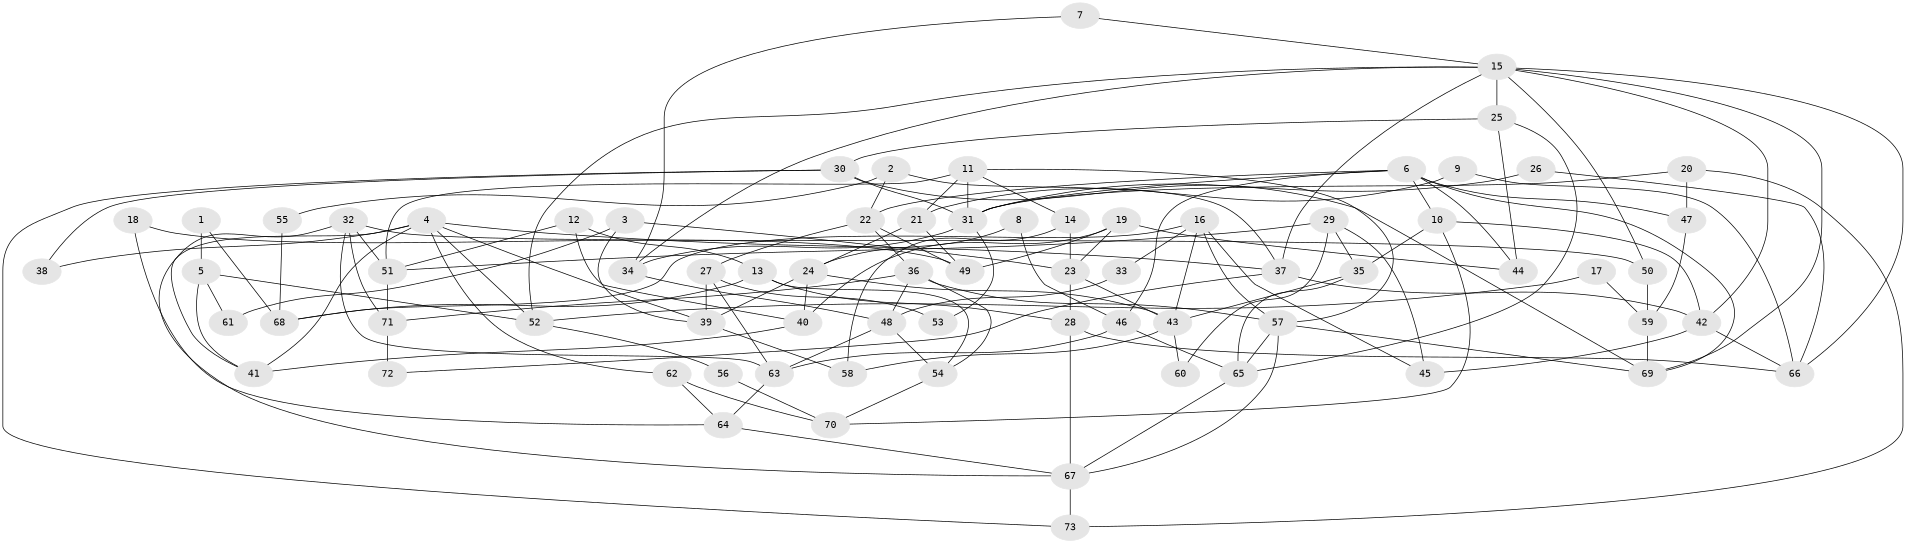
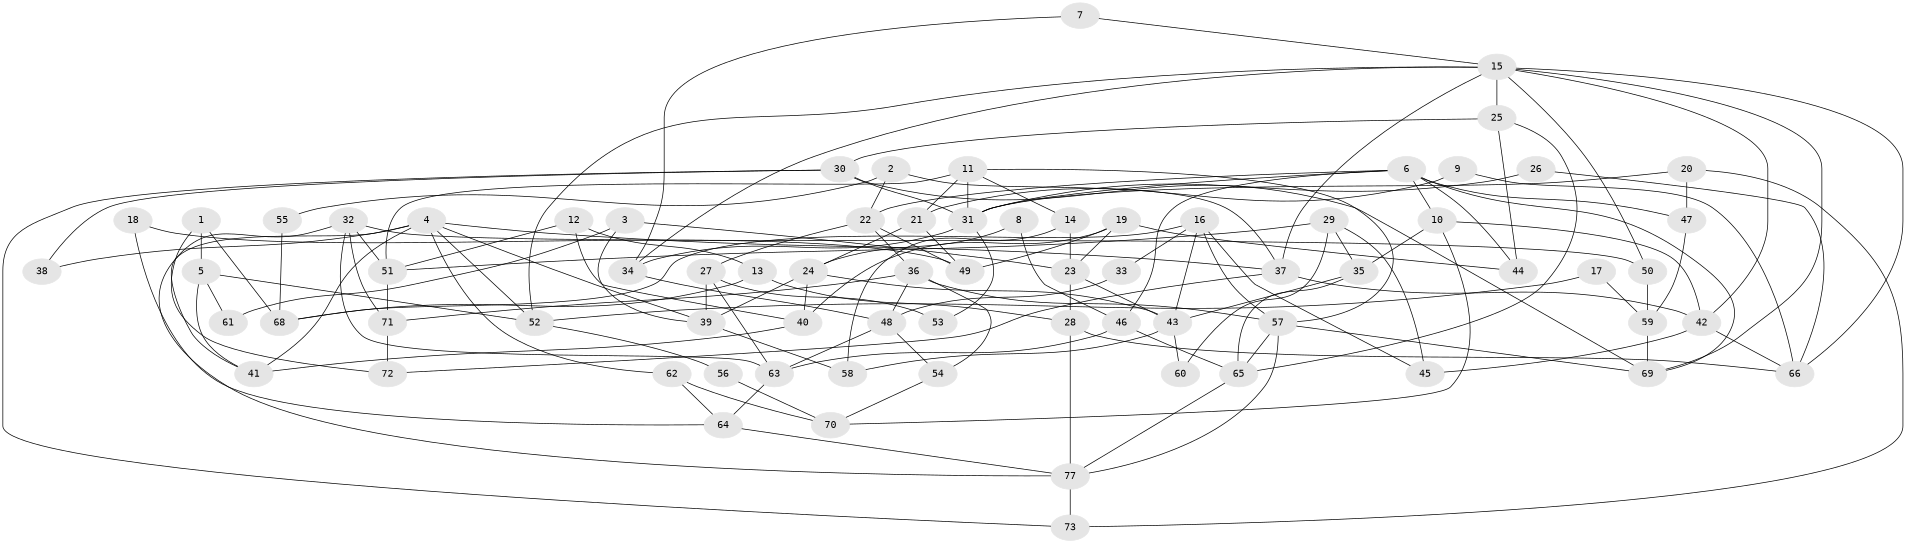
(893, 291) -> none
none -> (226, 346)
(1070, 476) -> (1070, 476)
